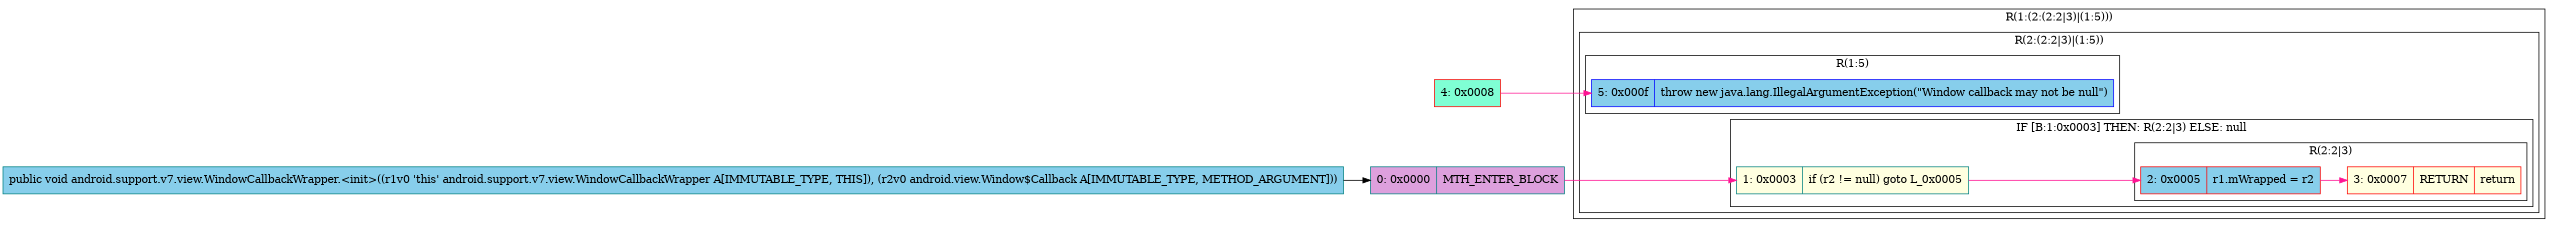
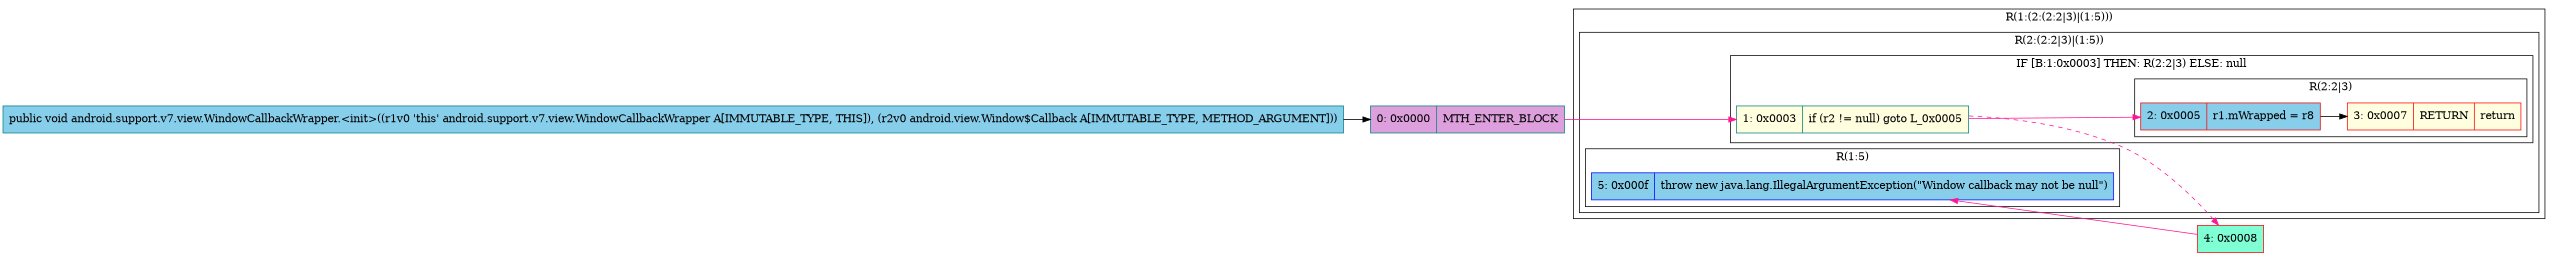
none -> (2097, 137)
(2264, 180) -> (2264, 116)
(2330, 180) -> (2330, 116)
